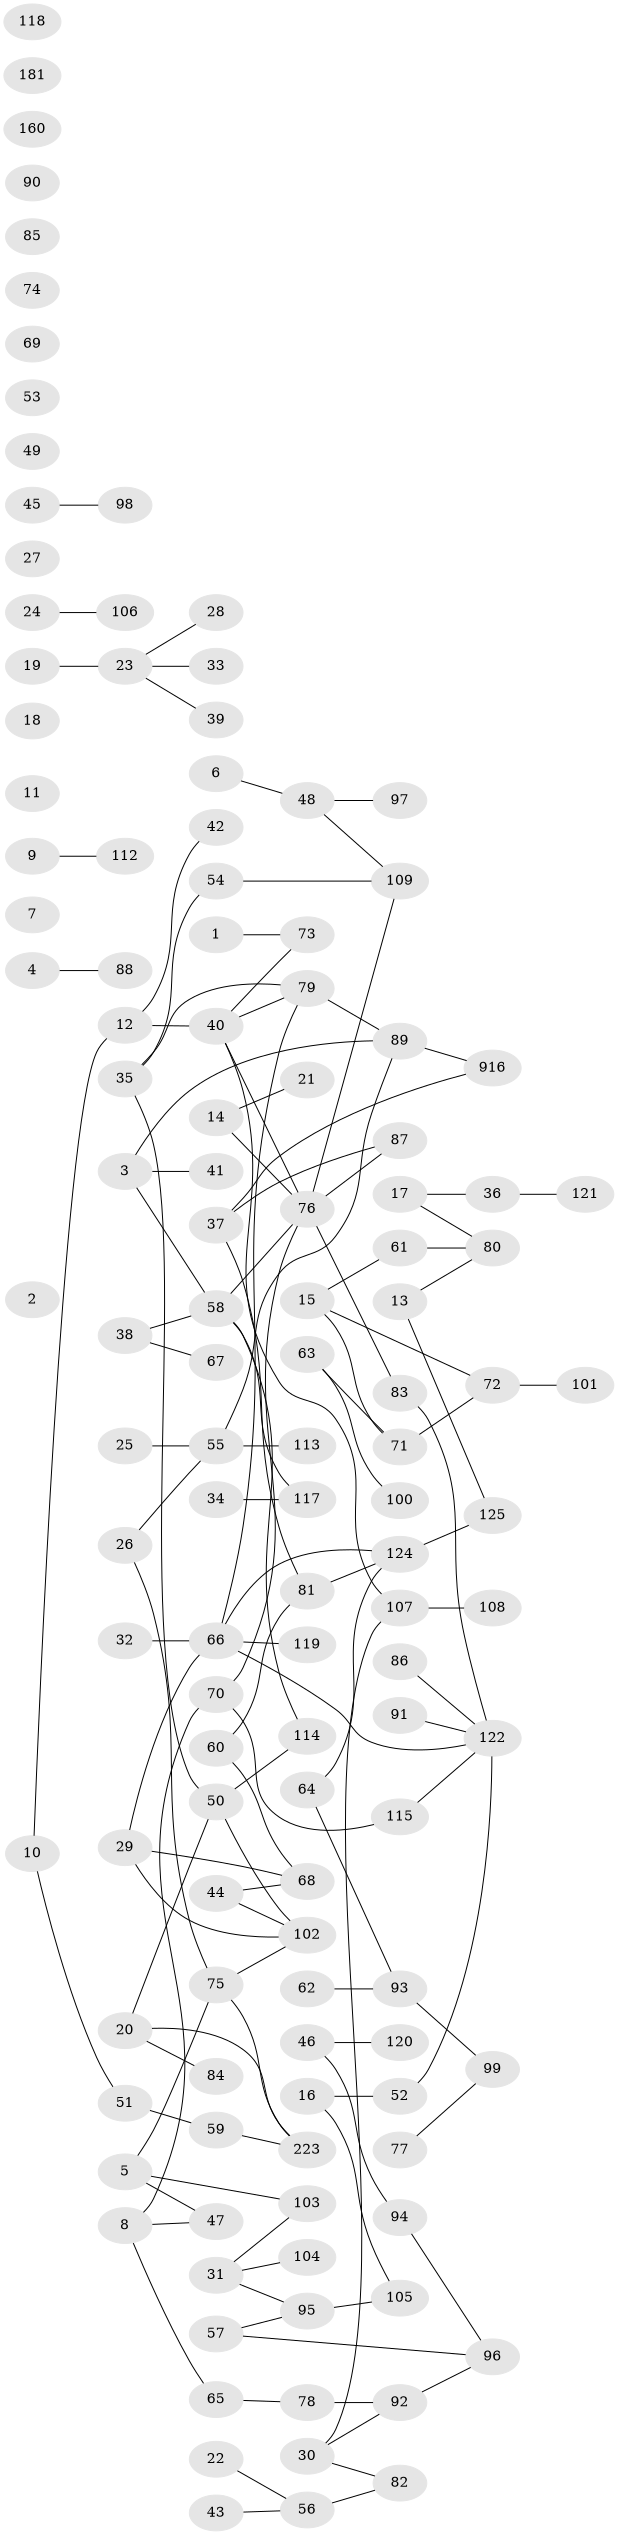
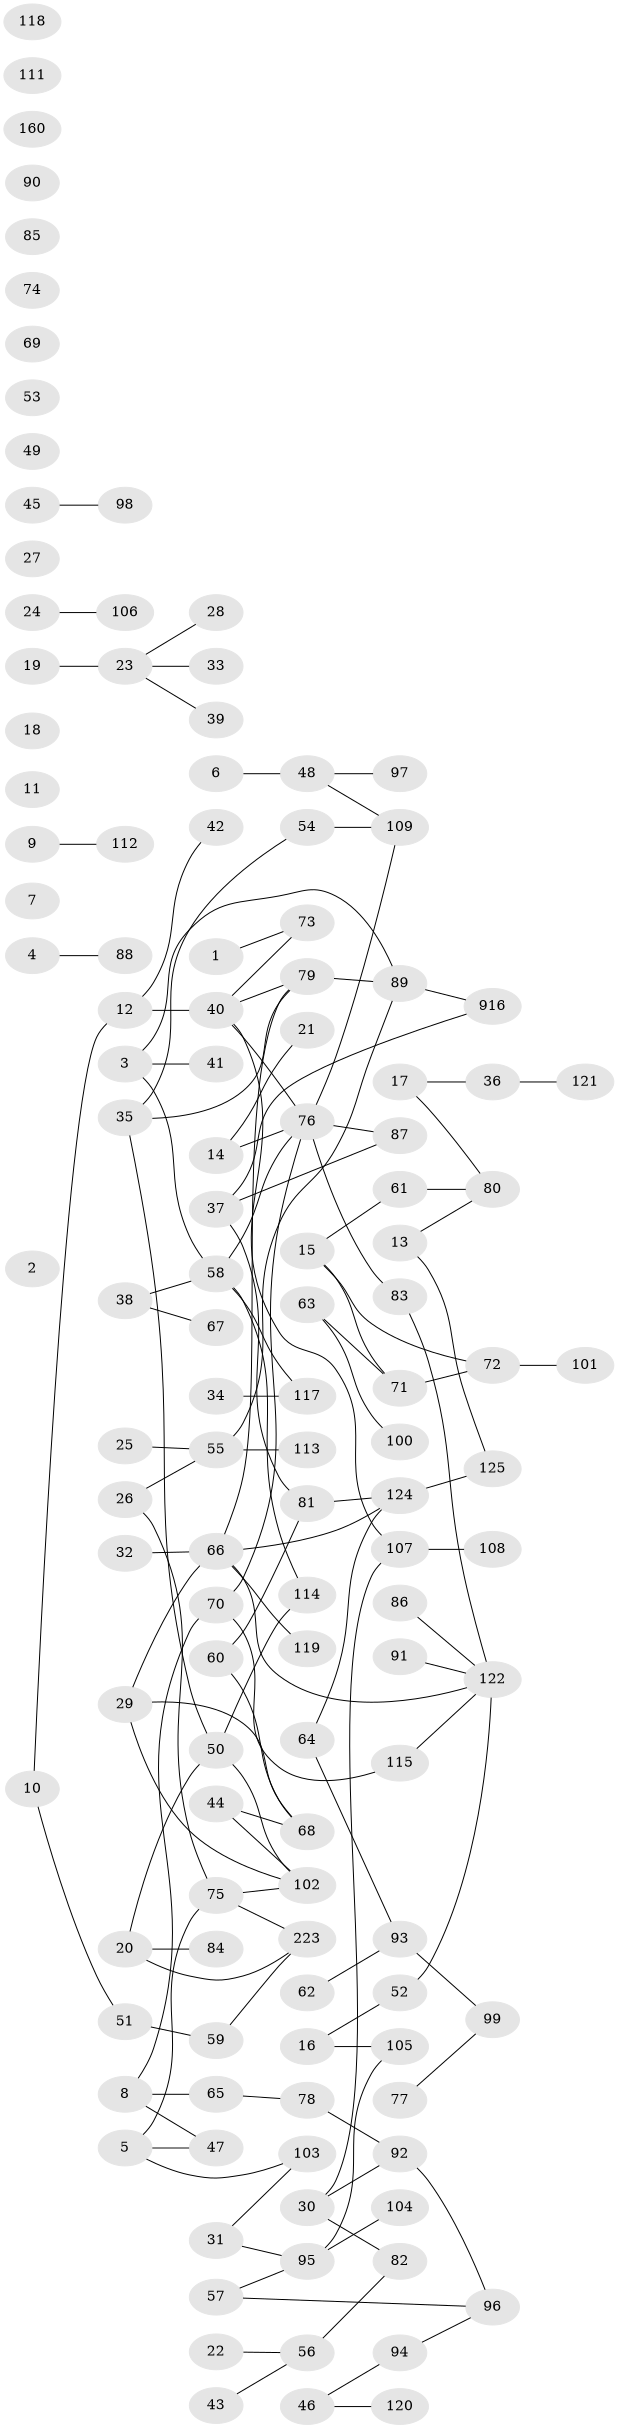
(32, 76) -> (32, 76)
(261, 2266) -> (347, 2238)
